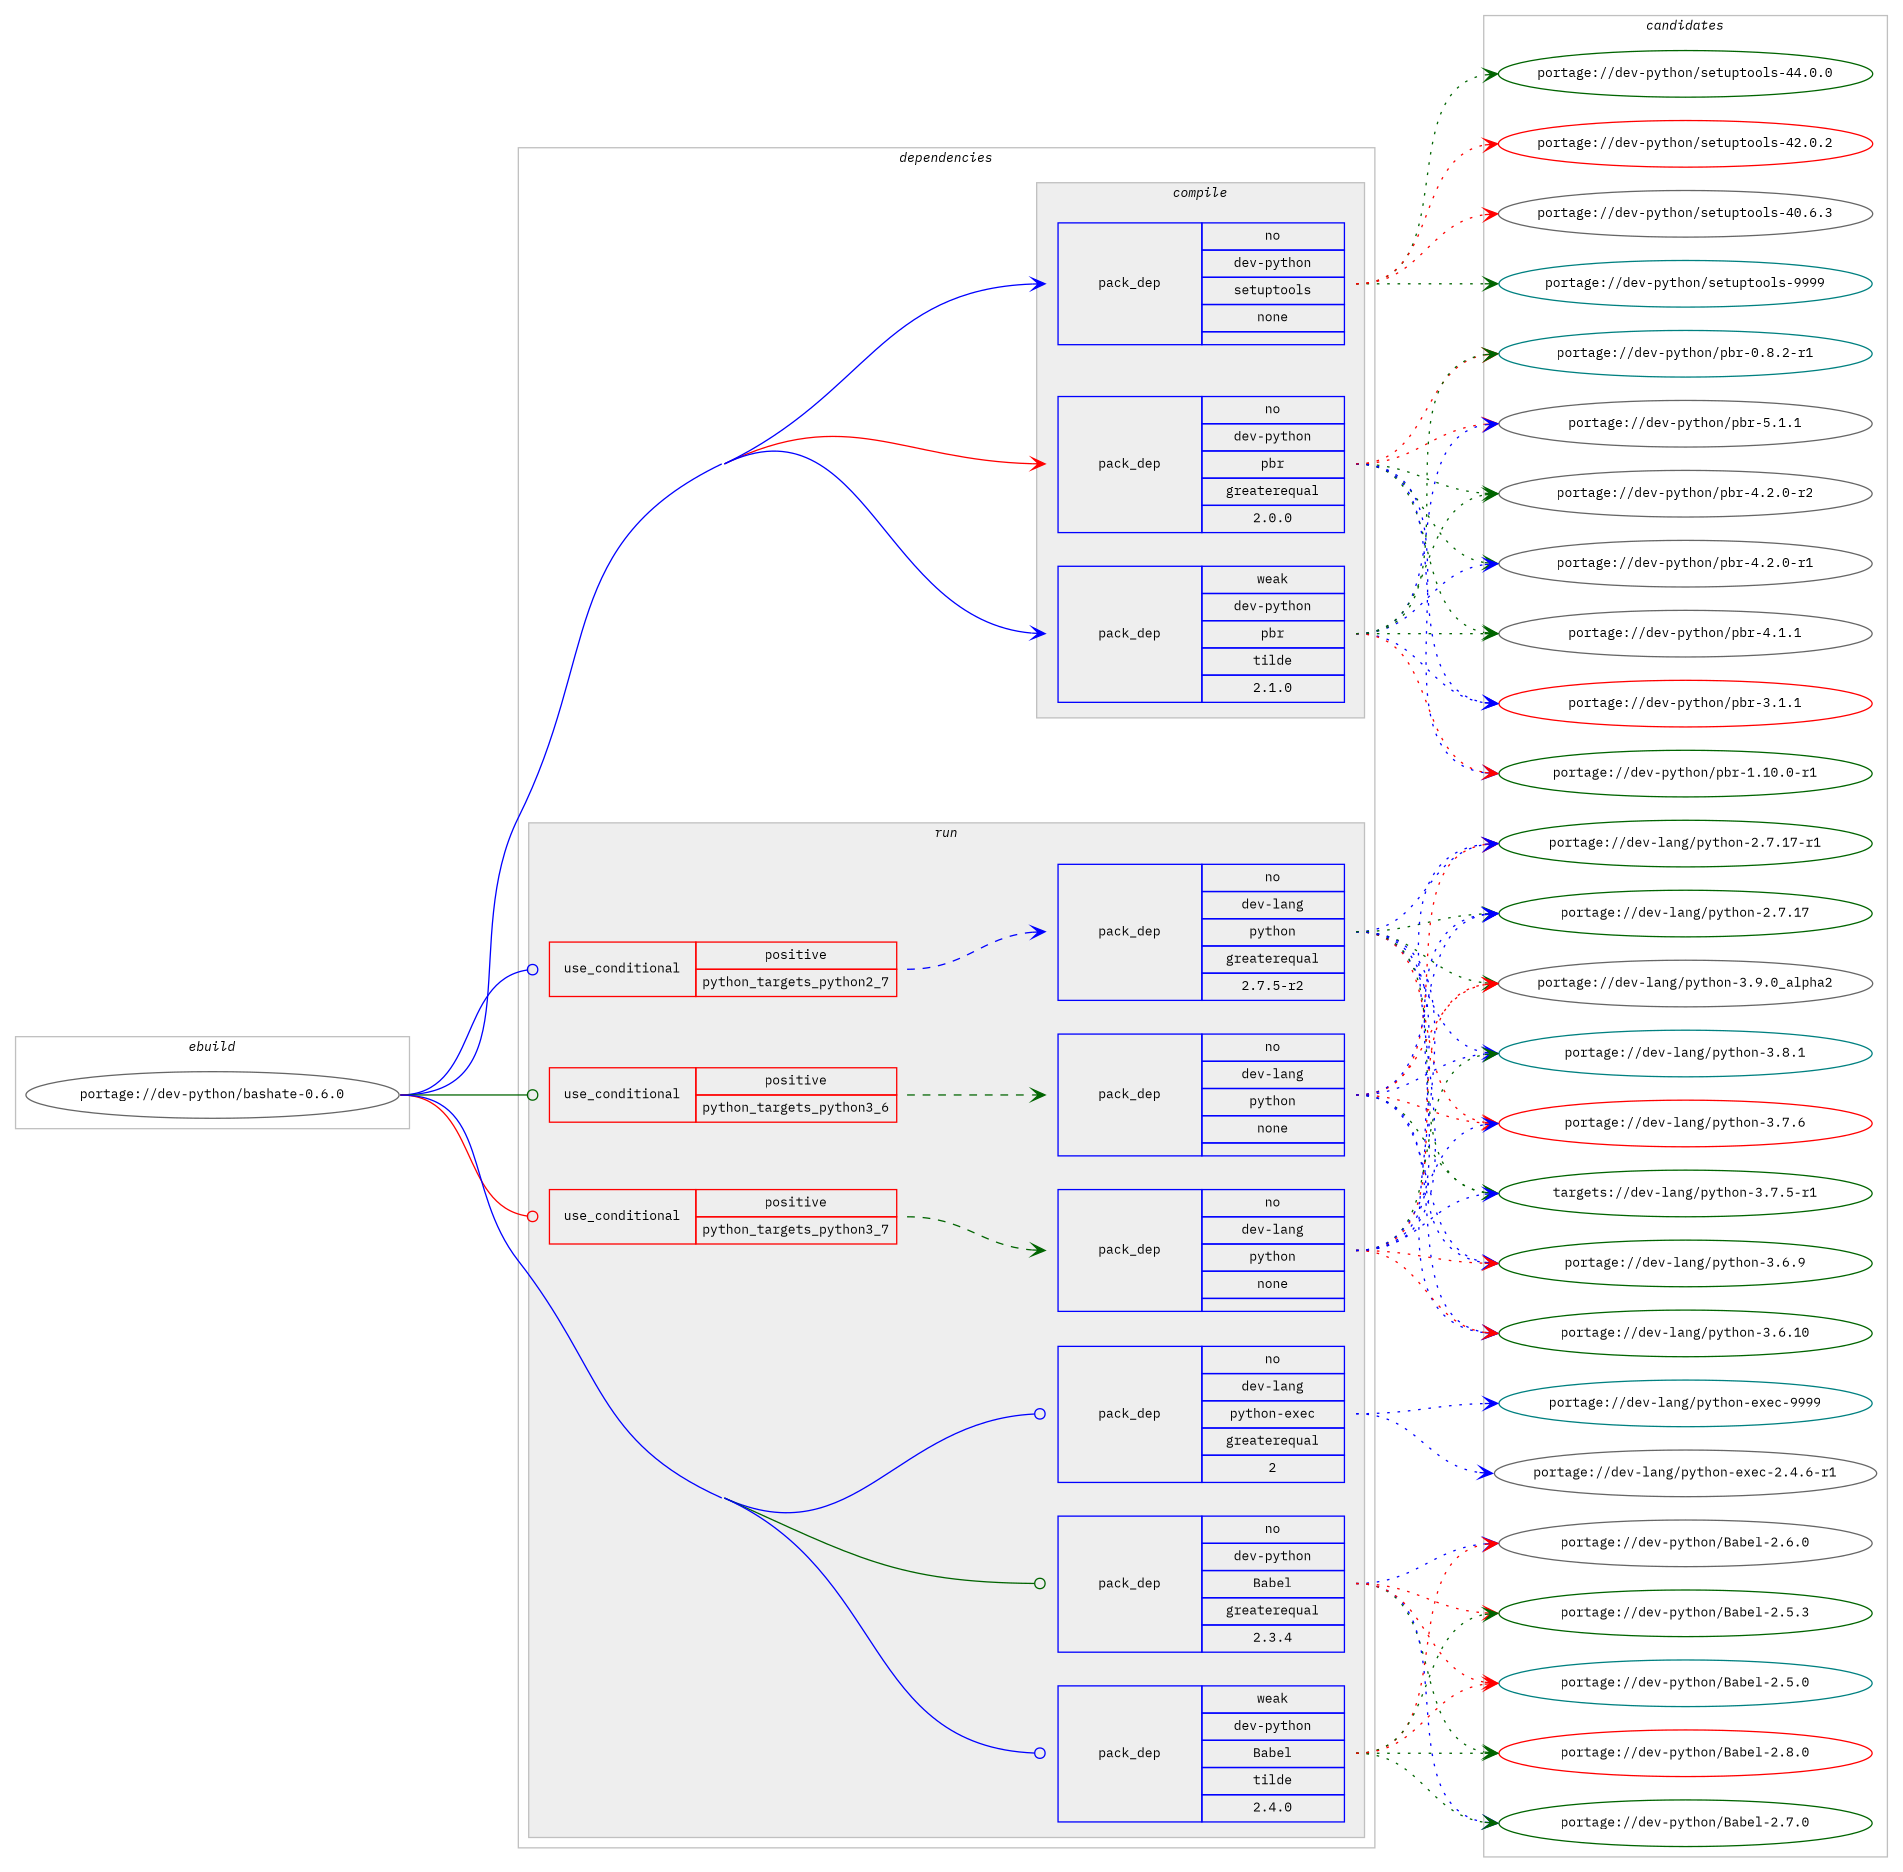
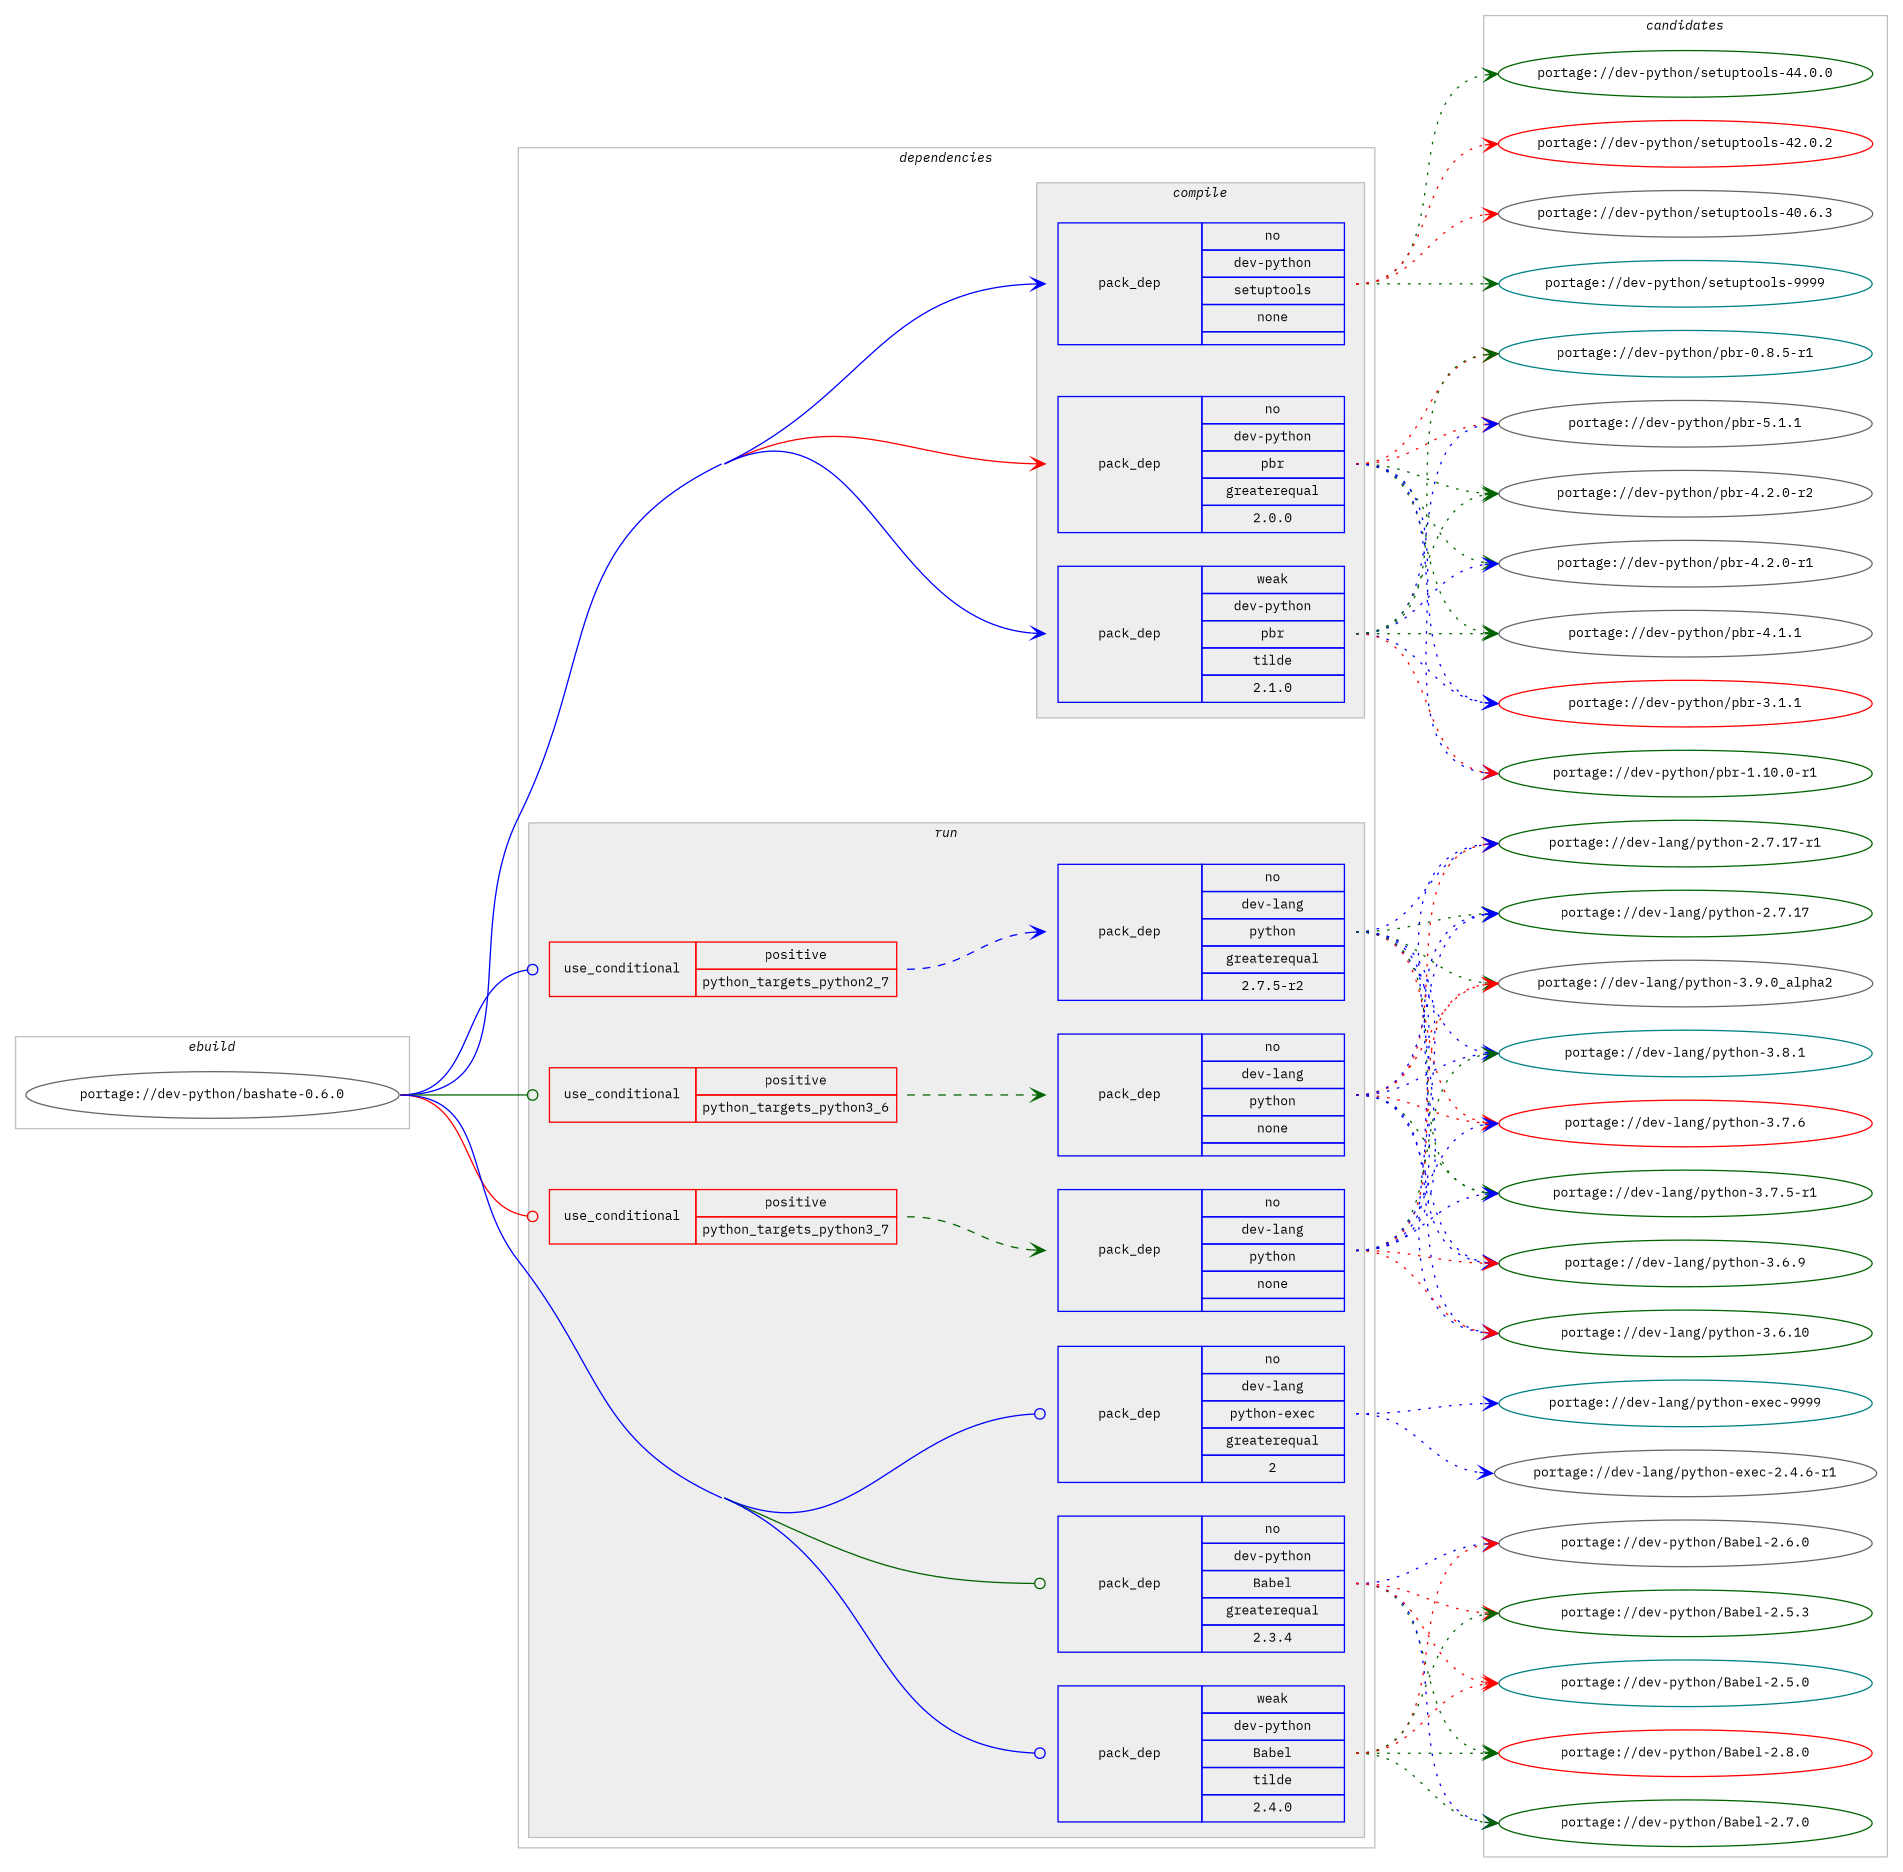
(1686, 354) -> (1686, 354)
(1686, 1193) -> (1686, 1193)
